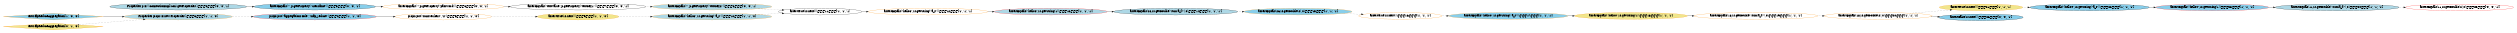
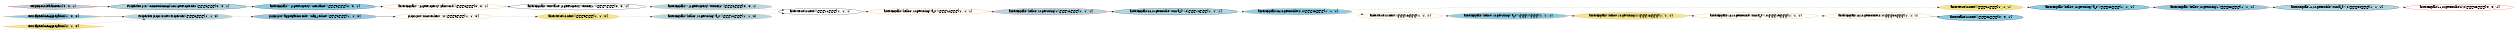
none -> (53, 7)
(1930, 12) -> (1642, 7)
